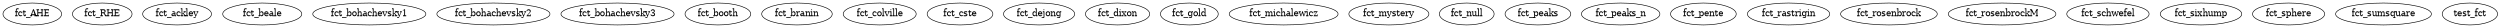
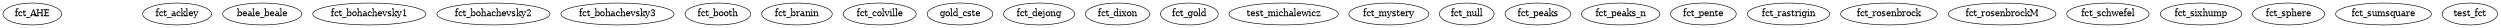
(102, 14) -> none
(262, 14) -> (262, 14)
(960, 14) -> (960, 14)
(1284, 14) -> (1284, 14)
